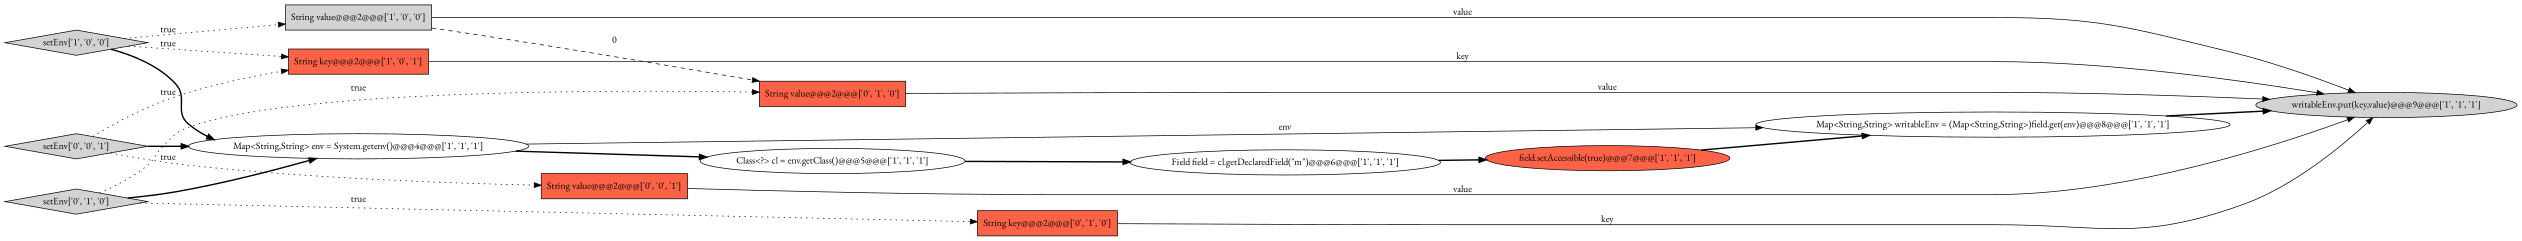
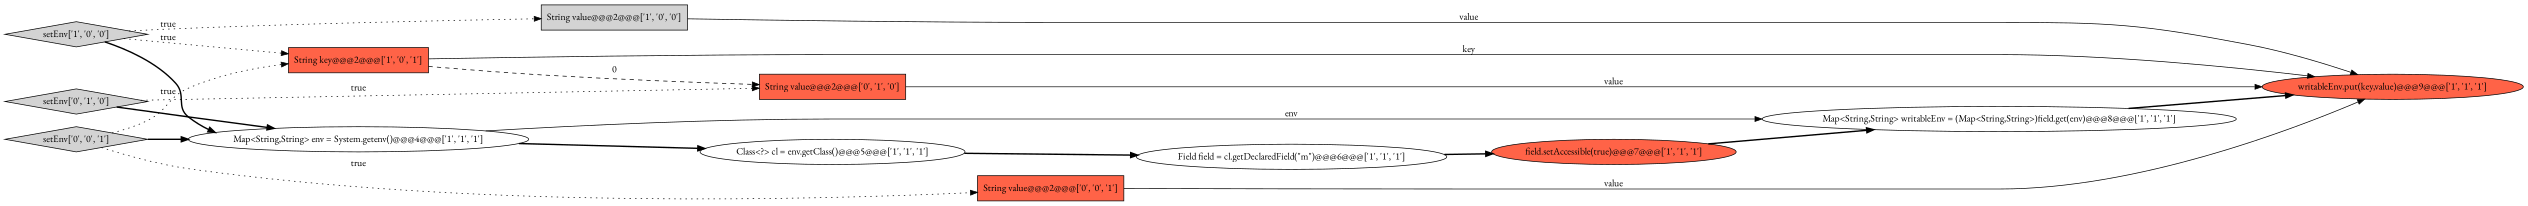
(592, 53) -> (590, 78)
(2386, 105) -> (2393, 87)
(1048, 223) -> none
